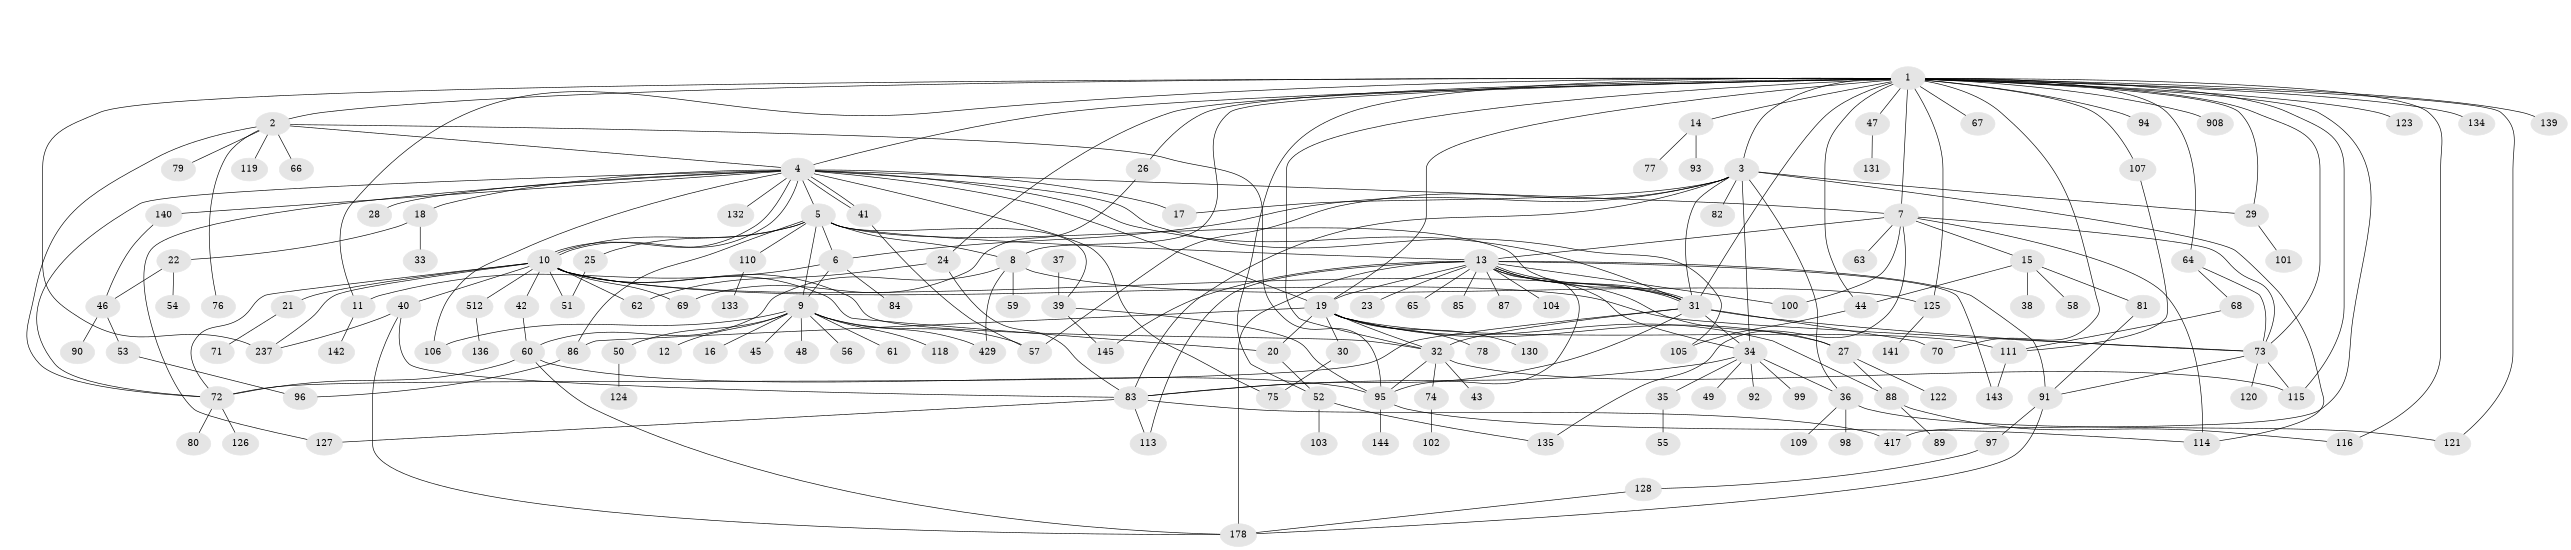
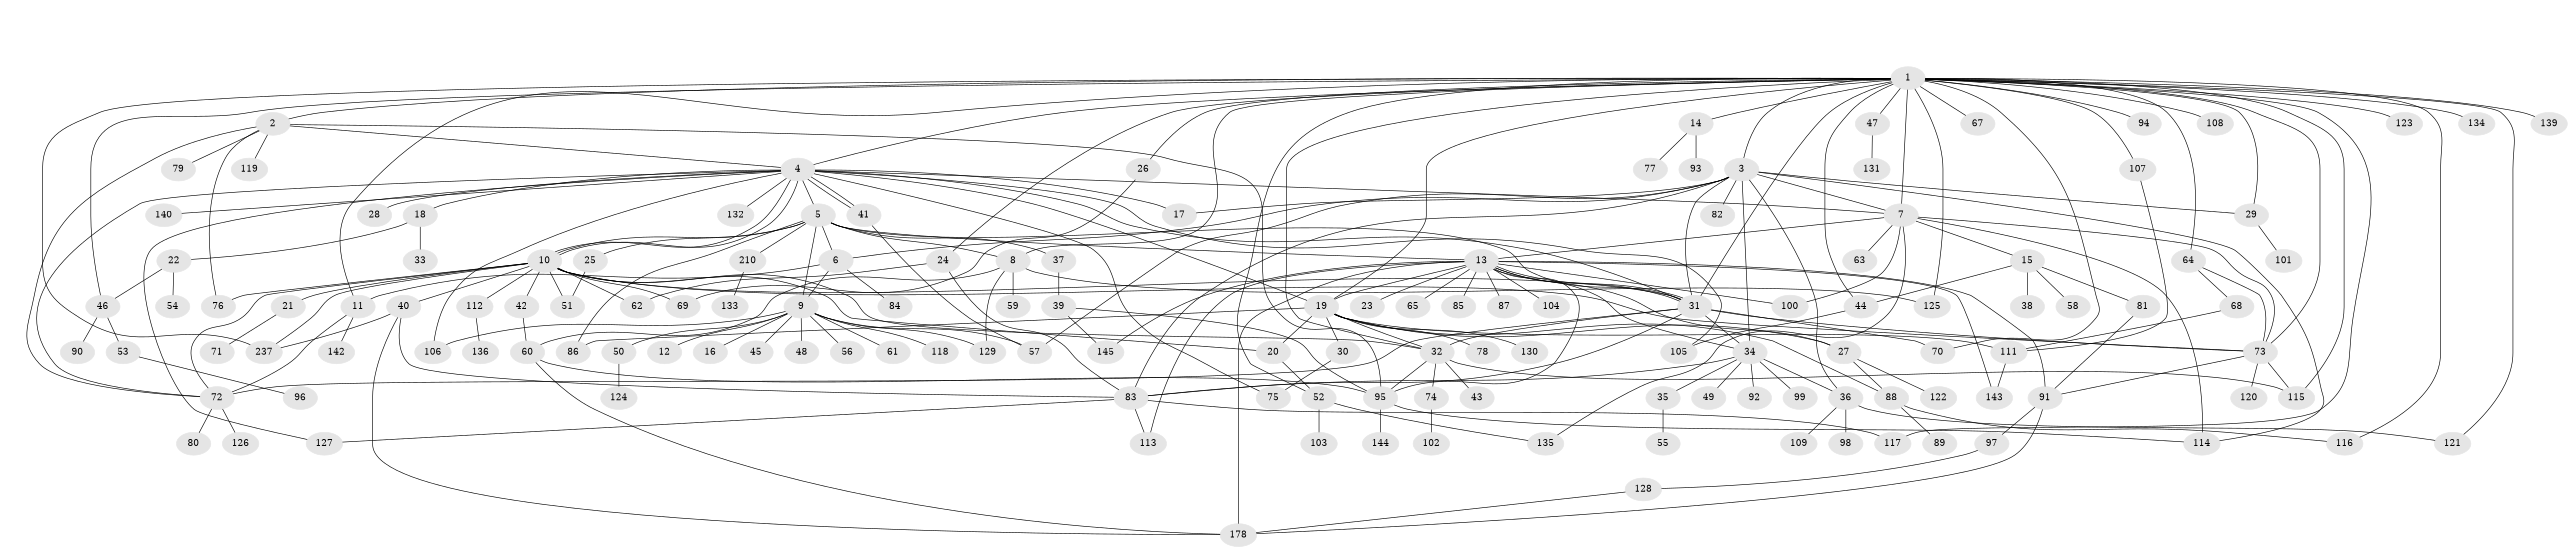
(2215, 124) -> (2215, 124)
(296, 170) -> none
none -> (1818, 191)
(985, 229) -> (938, 238)
(125, 257) -> (422, 100)
(748, 261) -> (748, 261)
none -> (380, 280)
(475, 307) -> (475, 307)
(988, 352) -> (988, 352)
(1891, 352) -> none
(424, 378) -> (293, 360)
(440, 386) -> none
(1893, 444) -> (1893, 444)
